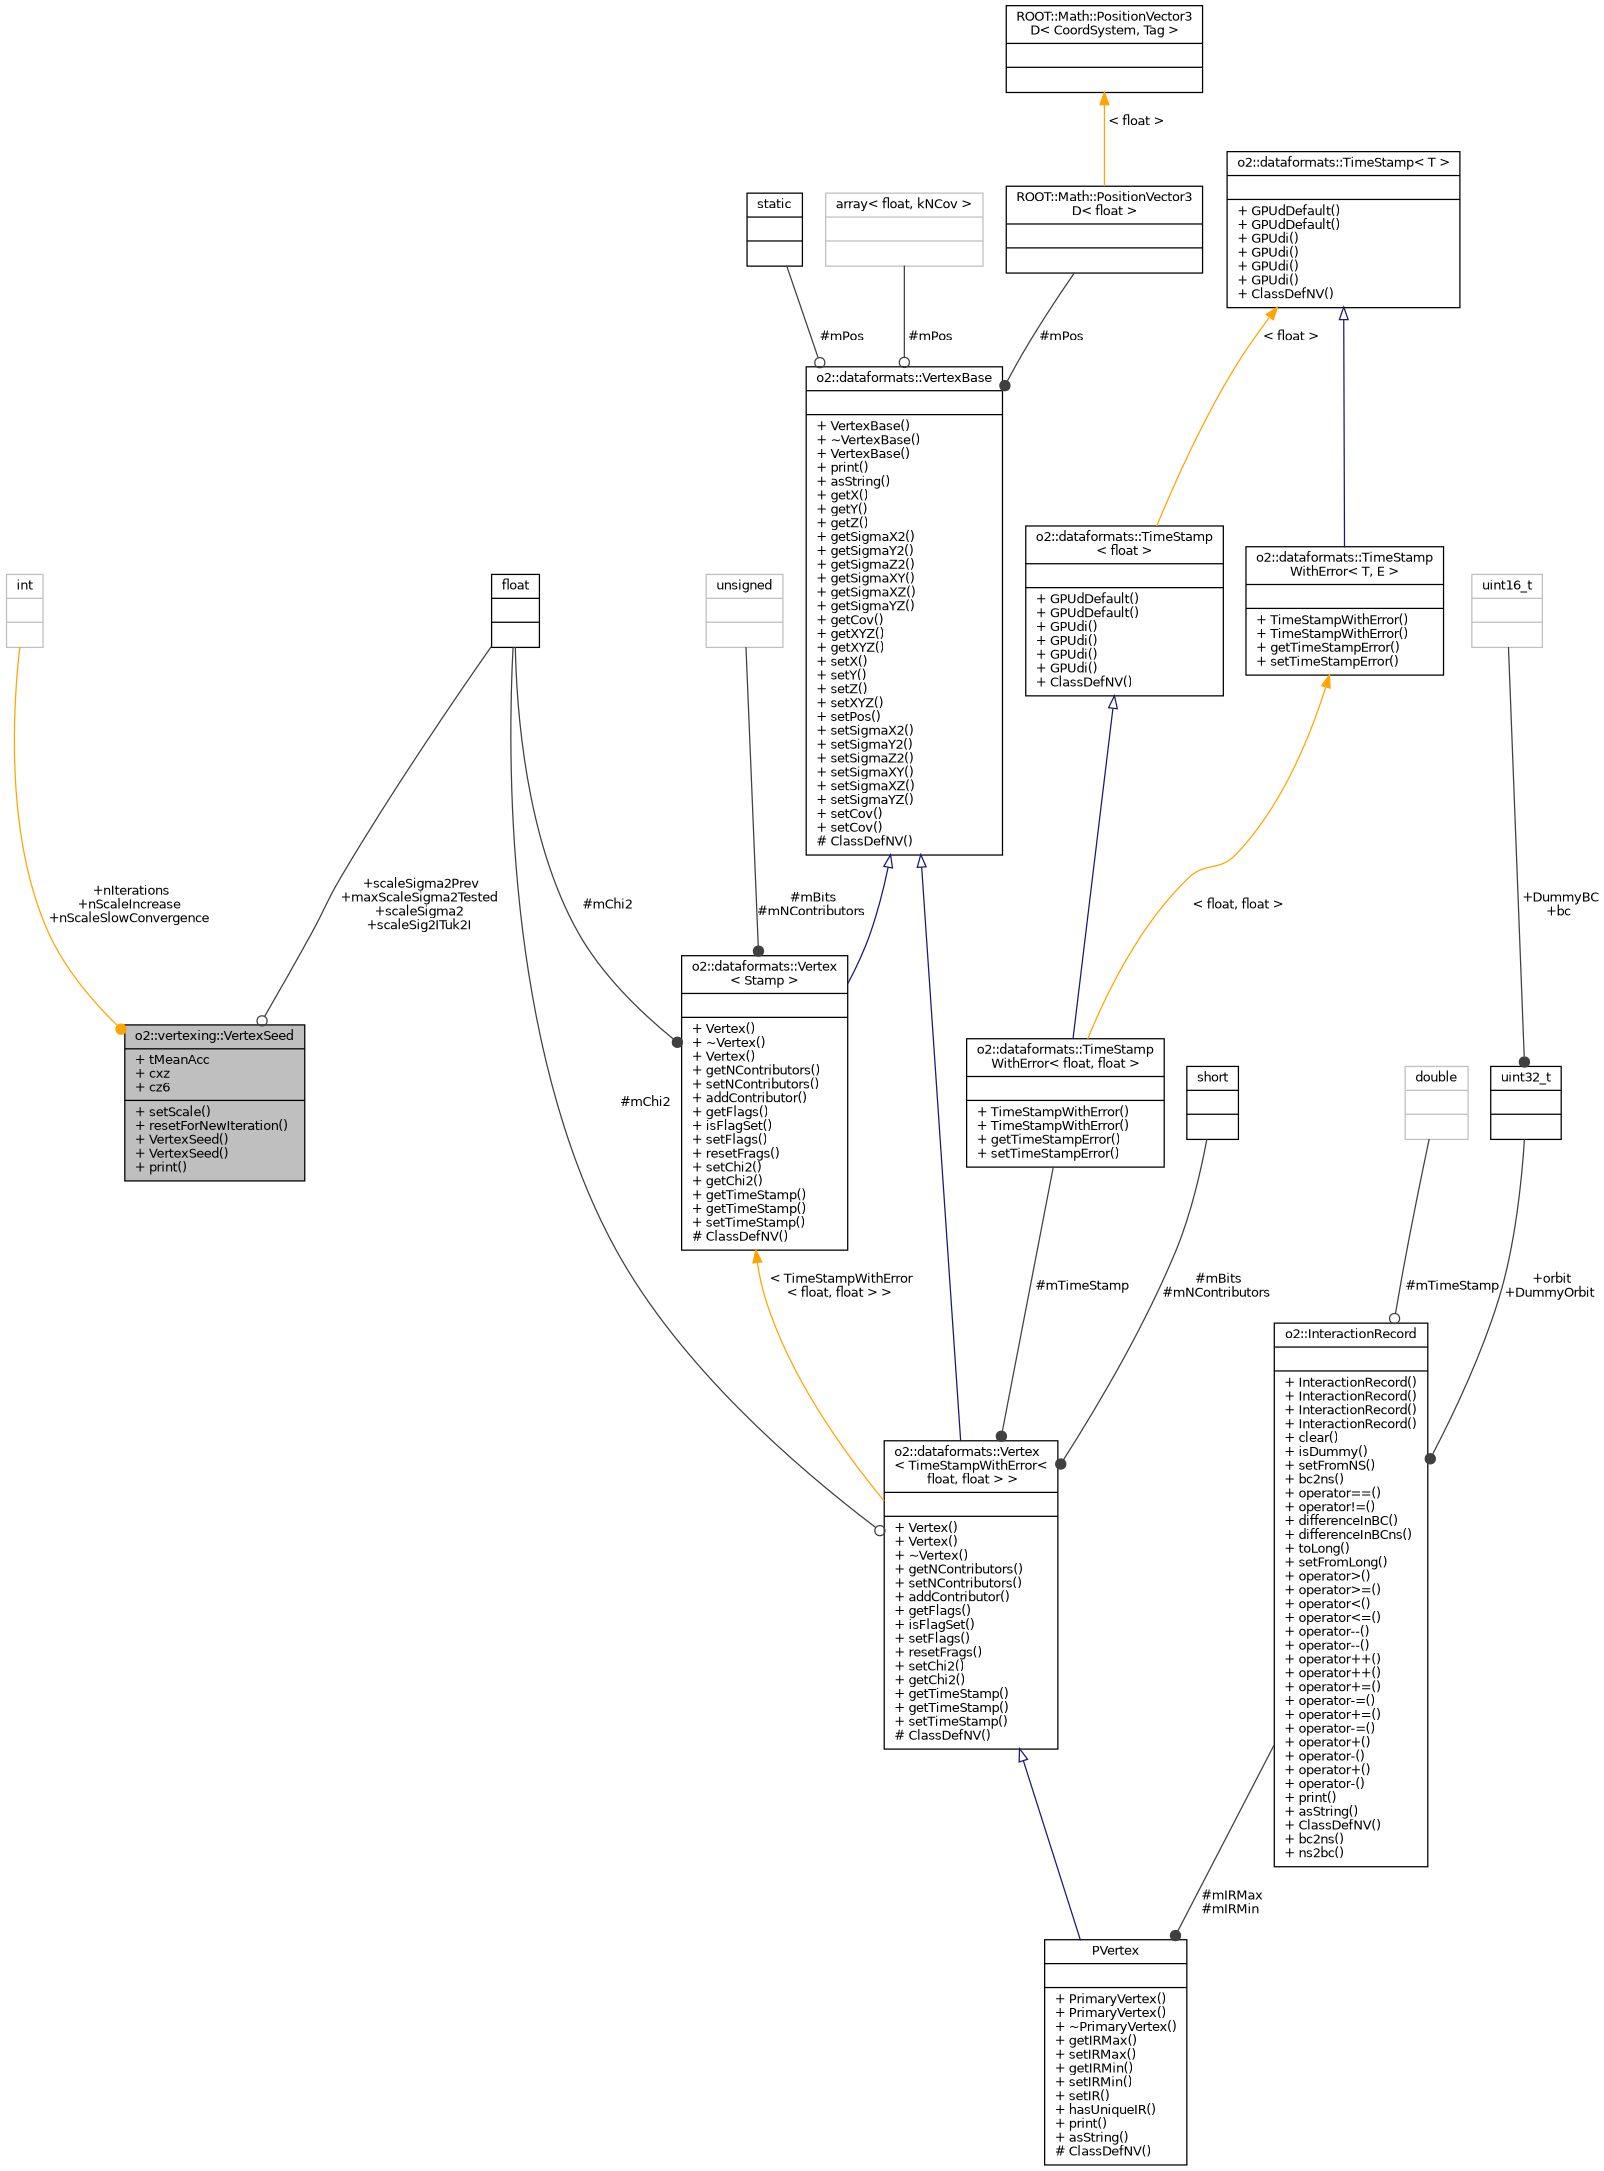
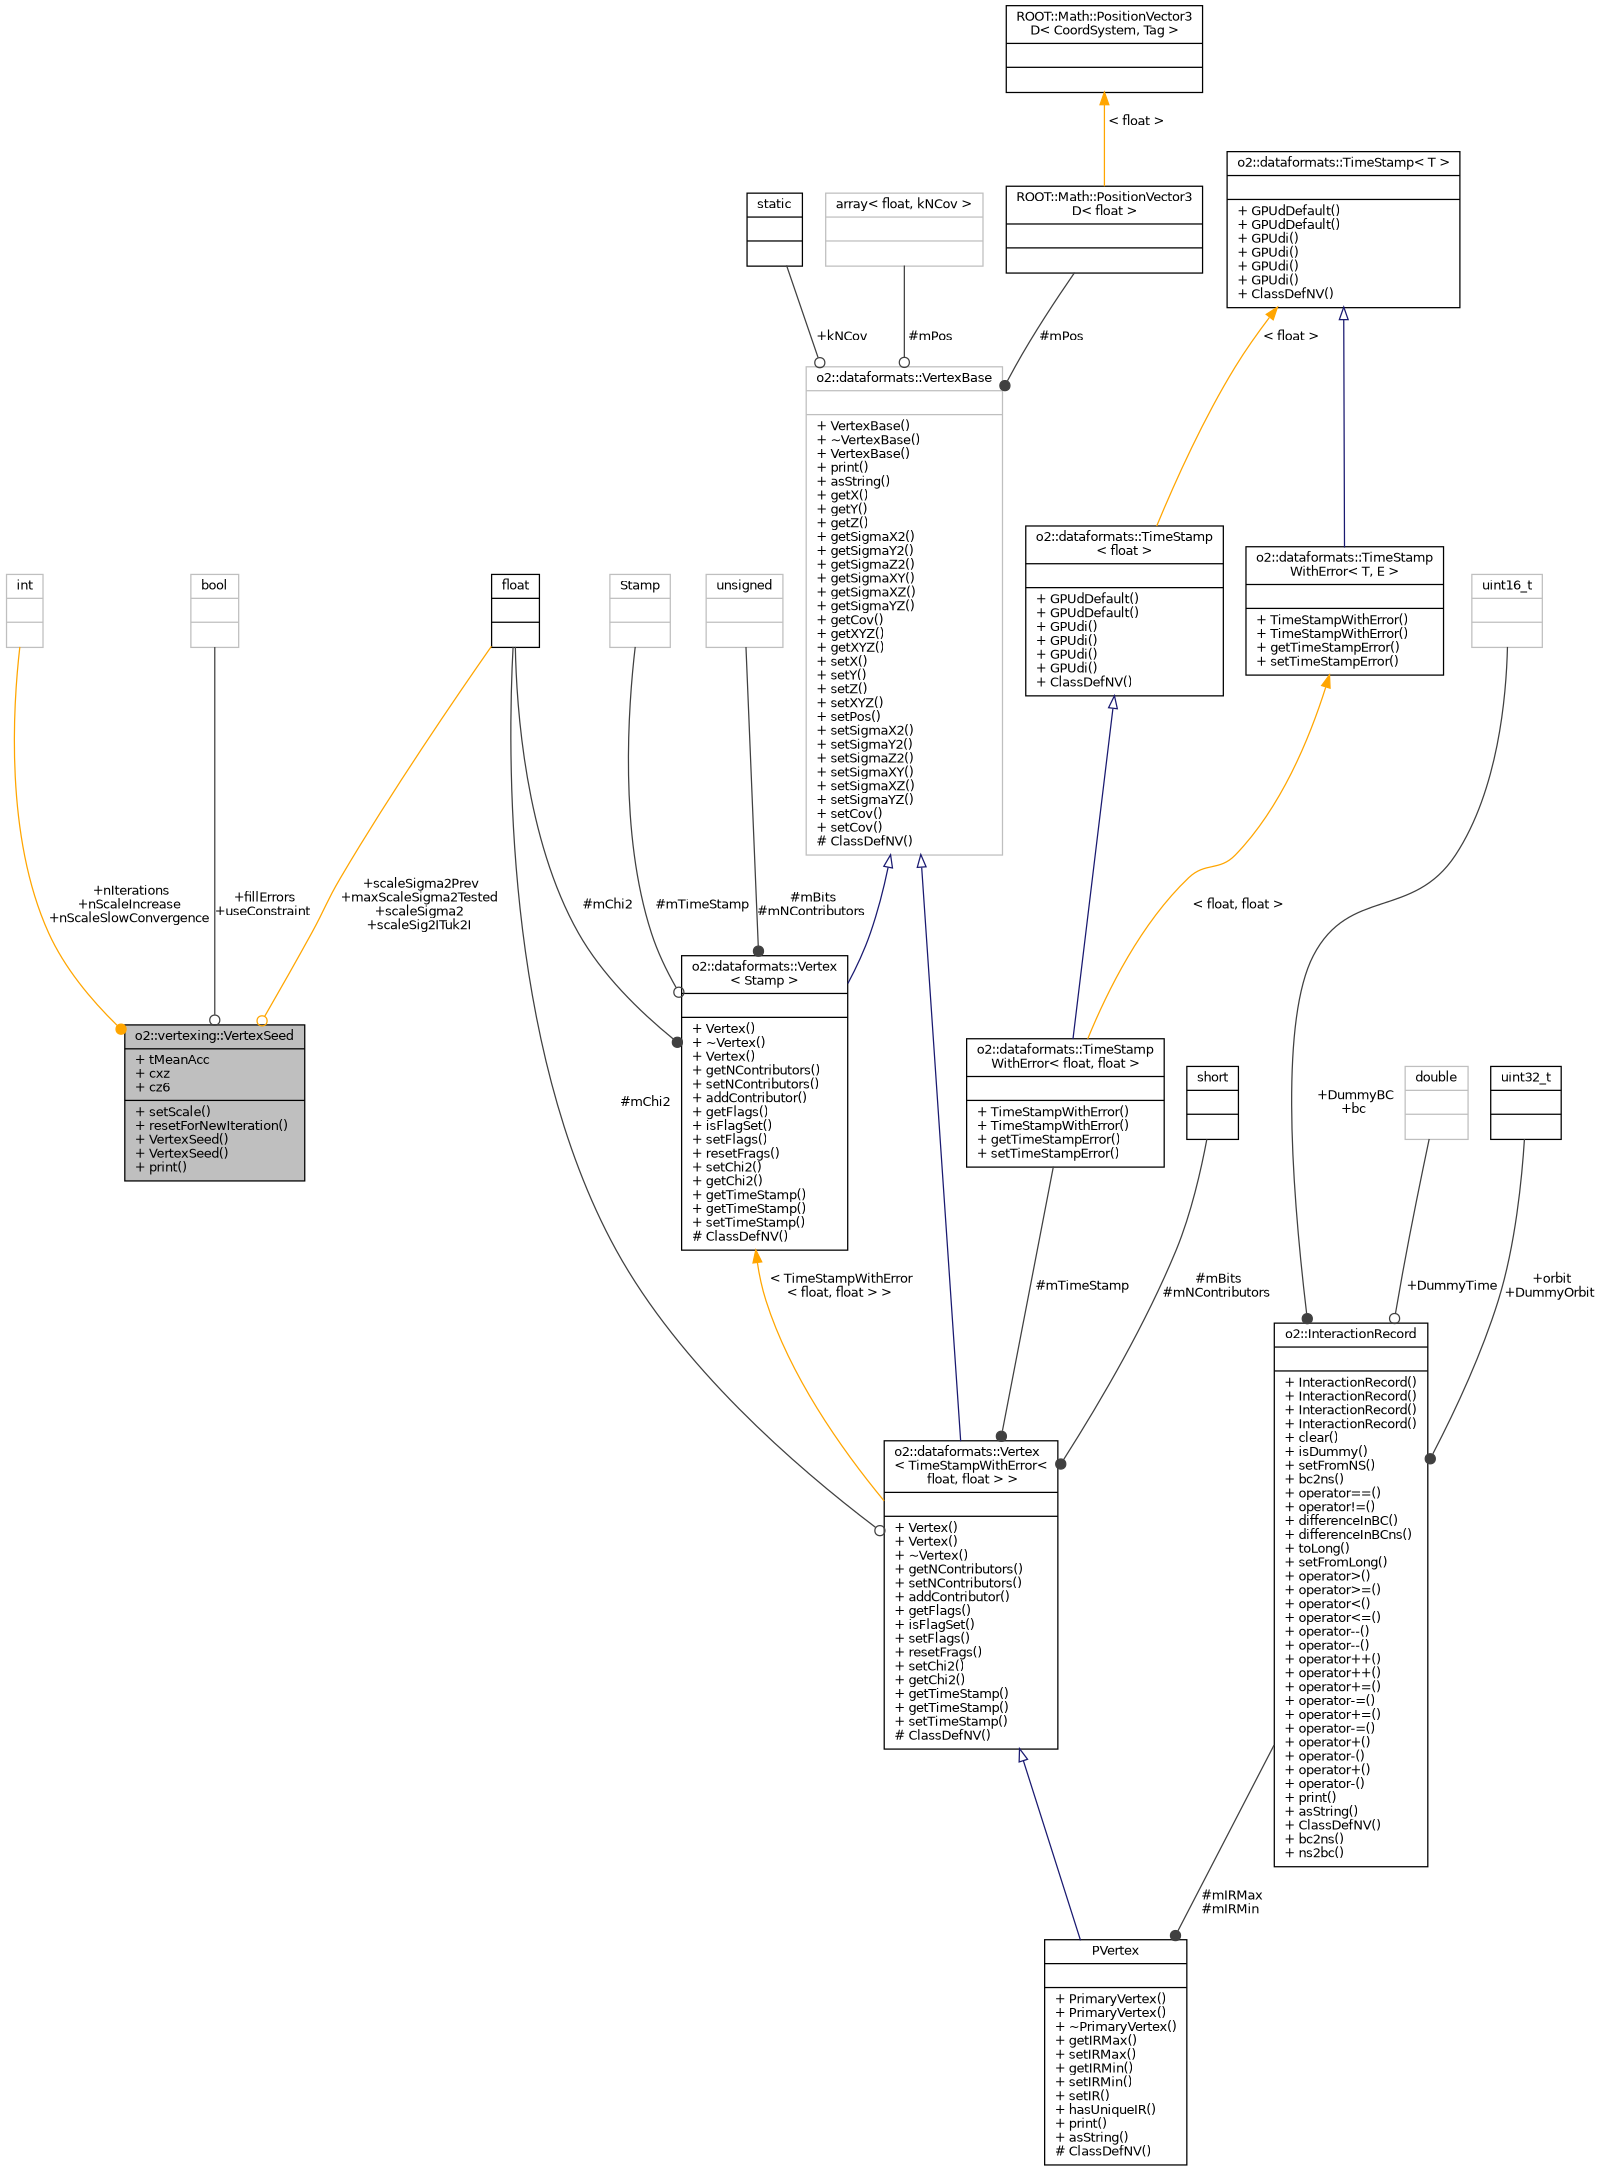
(840, 337) -> (840, 337)
none -> (215, 611)
none -> (640, 611)
(904, 611) -> (904, 611)
(371, 827) -> (371, 827)
(1516, 852) -> (1323, 941)
(1450, 1287) -> (1450, 1287)
